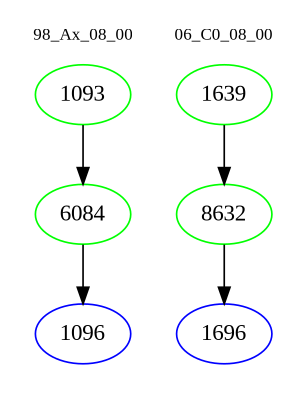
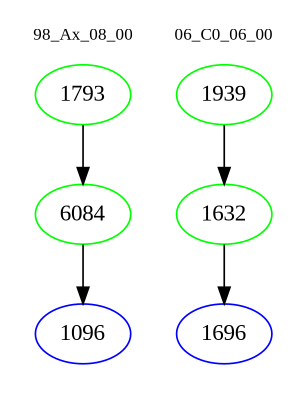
(224, 36) -> (224, 36)
(83, 95) -> (83, 95)
(224, 95) -> (224, 95)
(224, 214) -> (224, 214)
